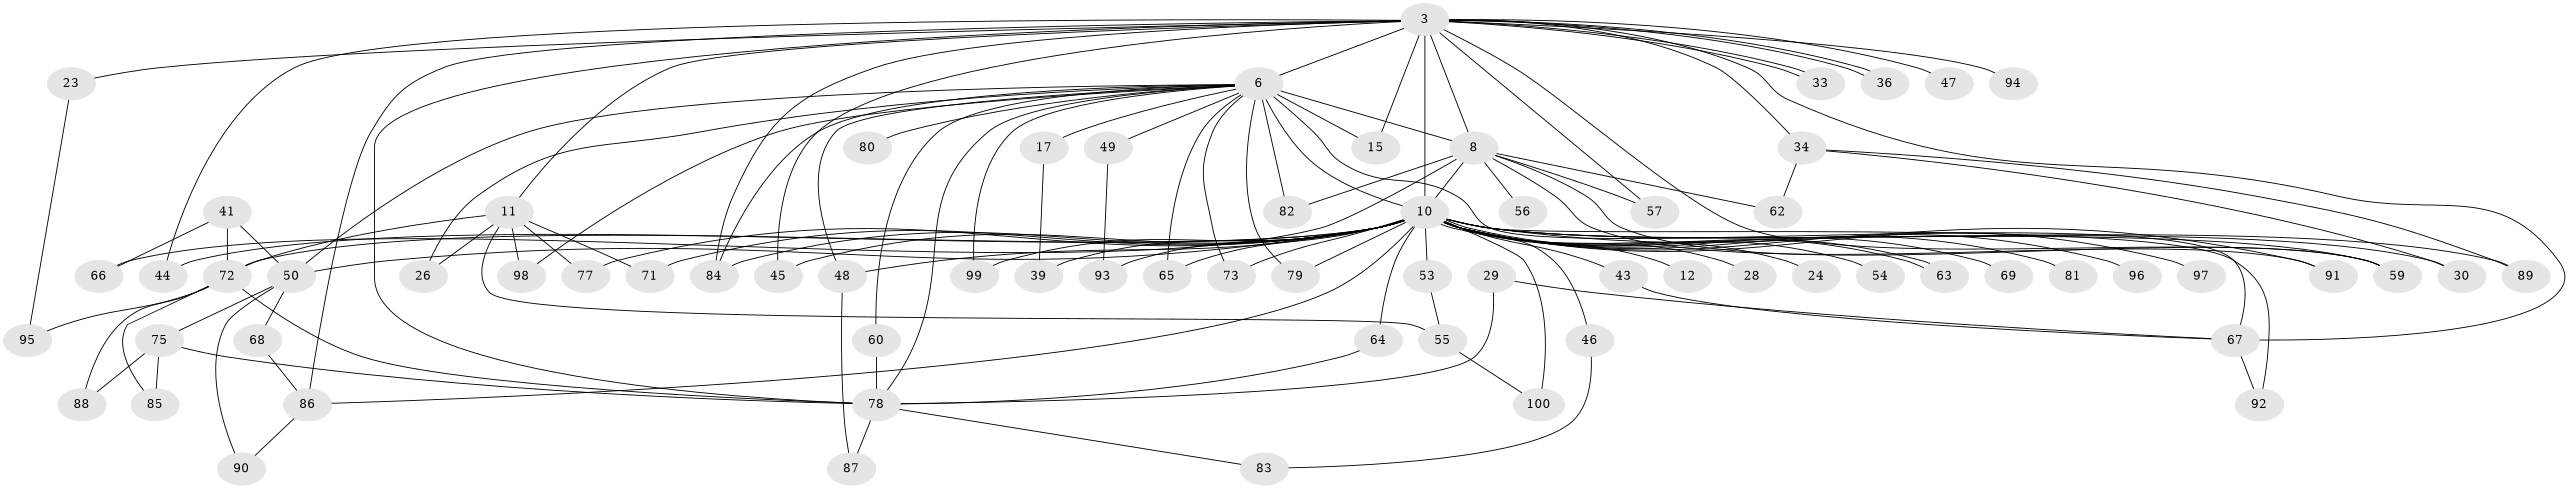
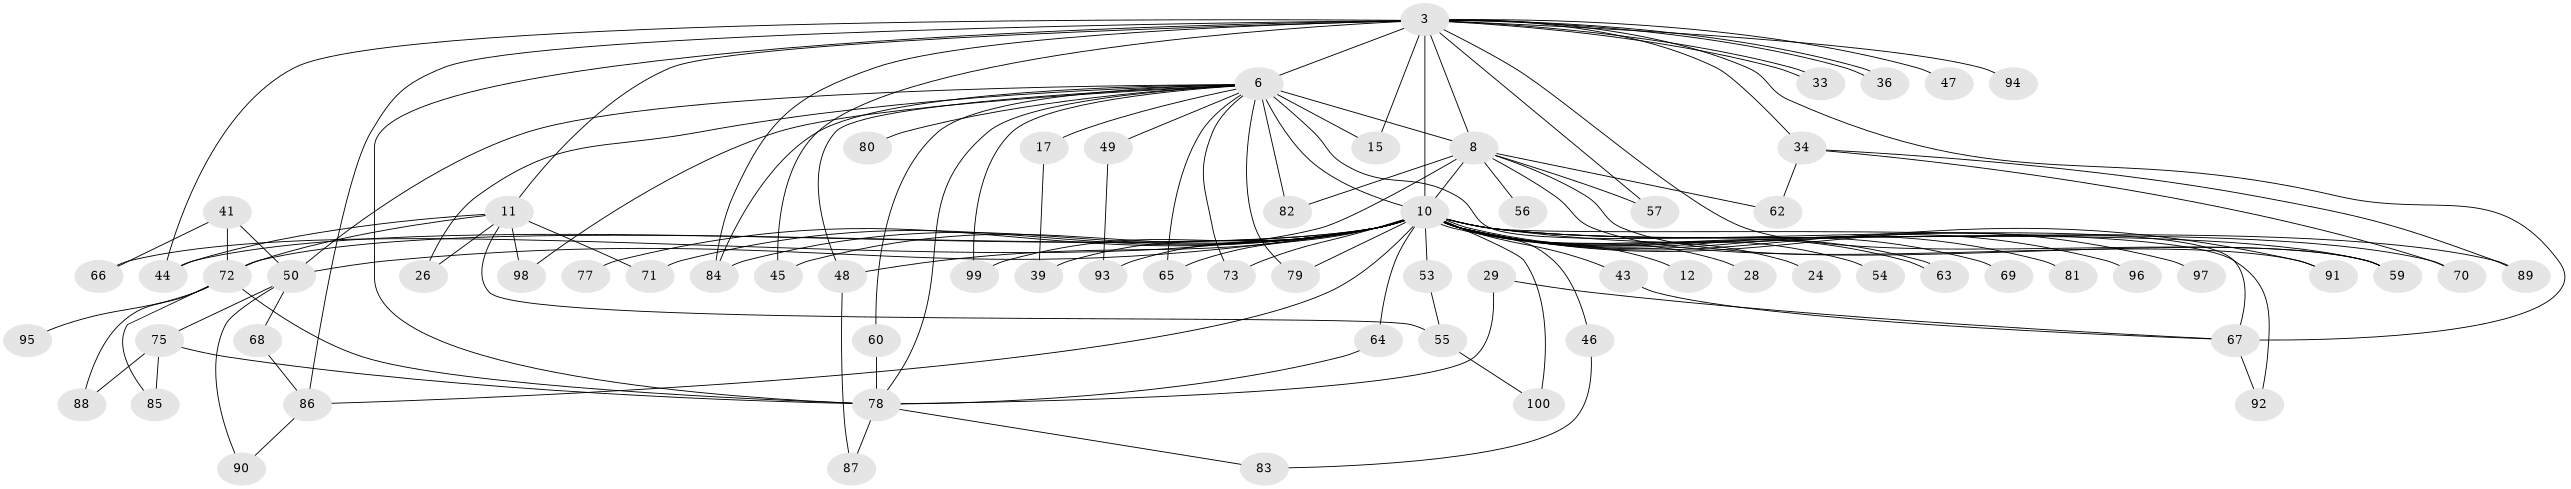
(71, 84) -> none
(548, 244) -> (332, 231)
(2462, 276) -> (2462, 276)
